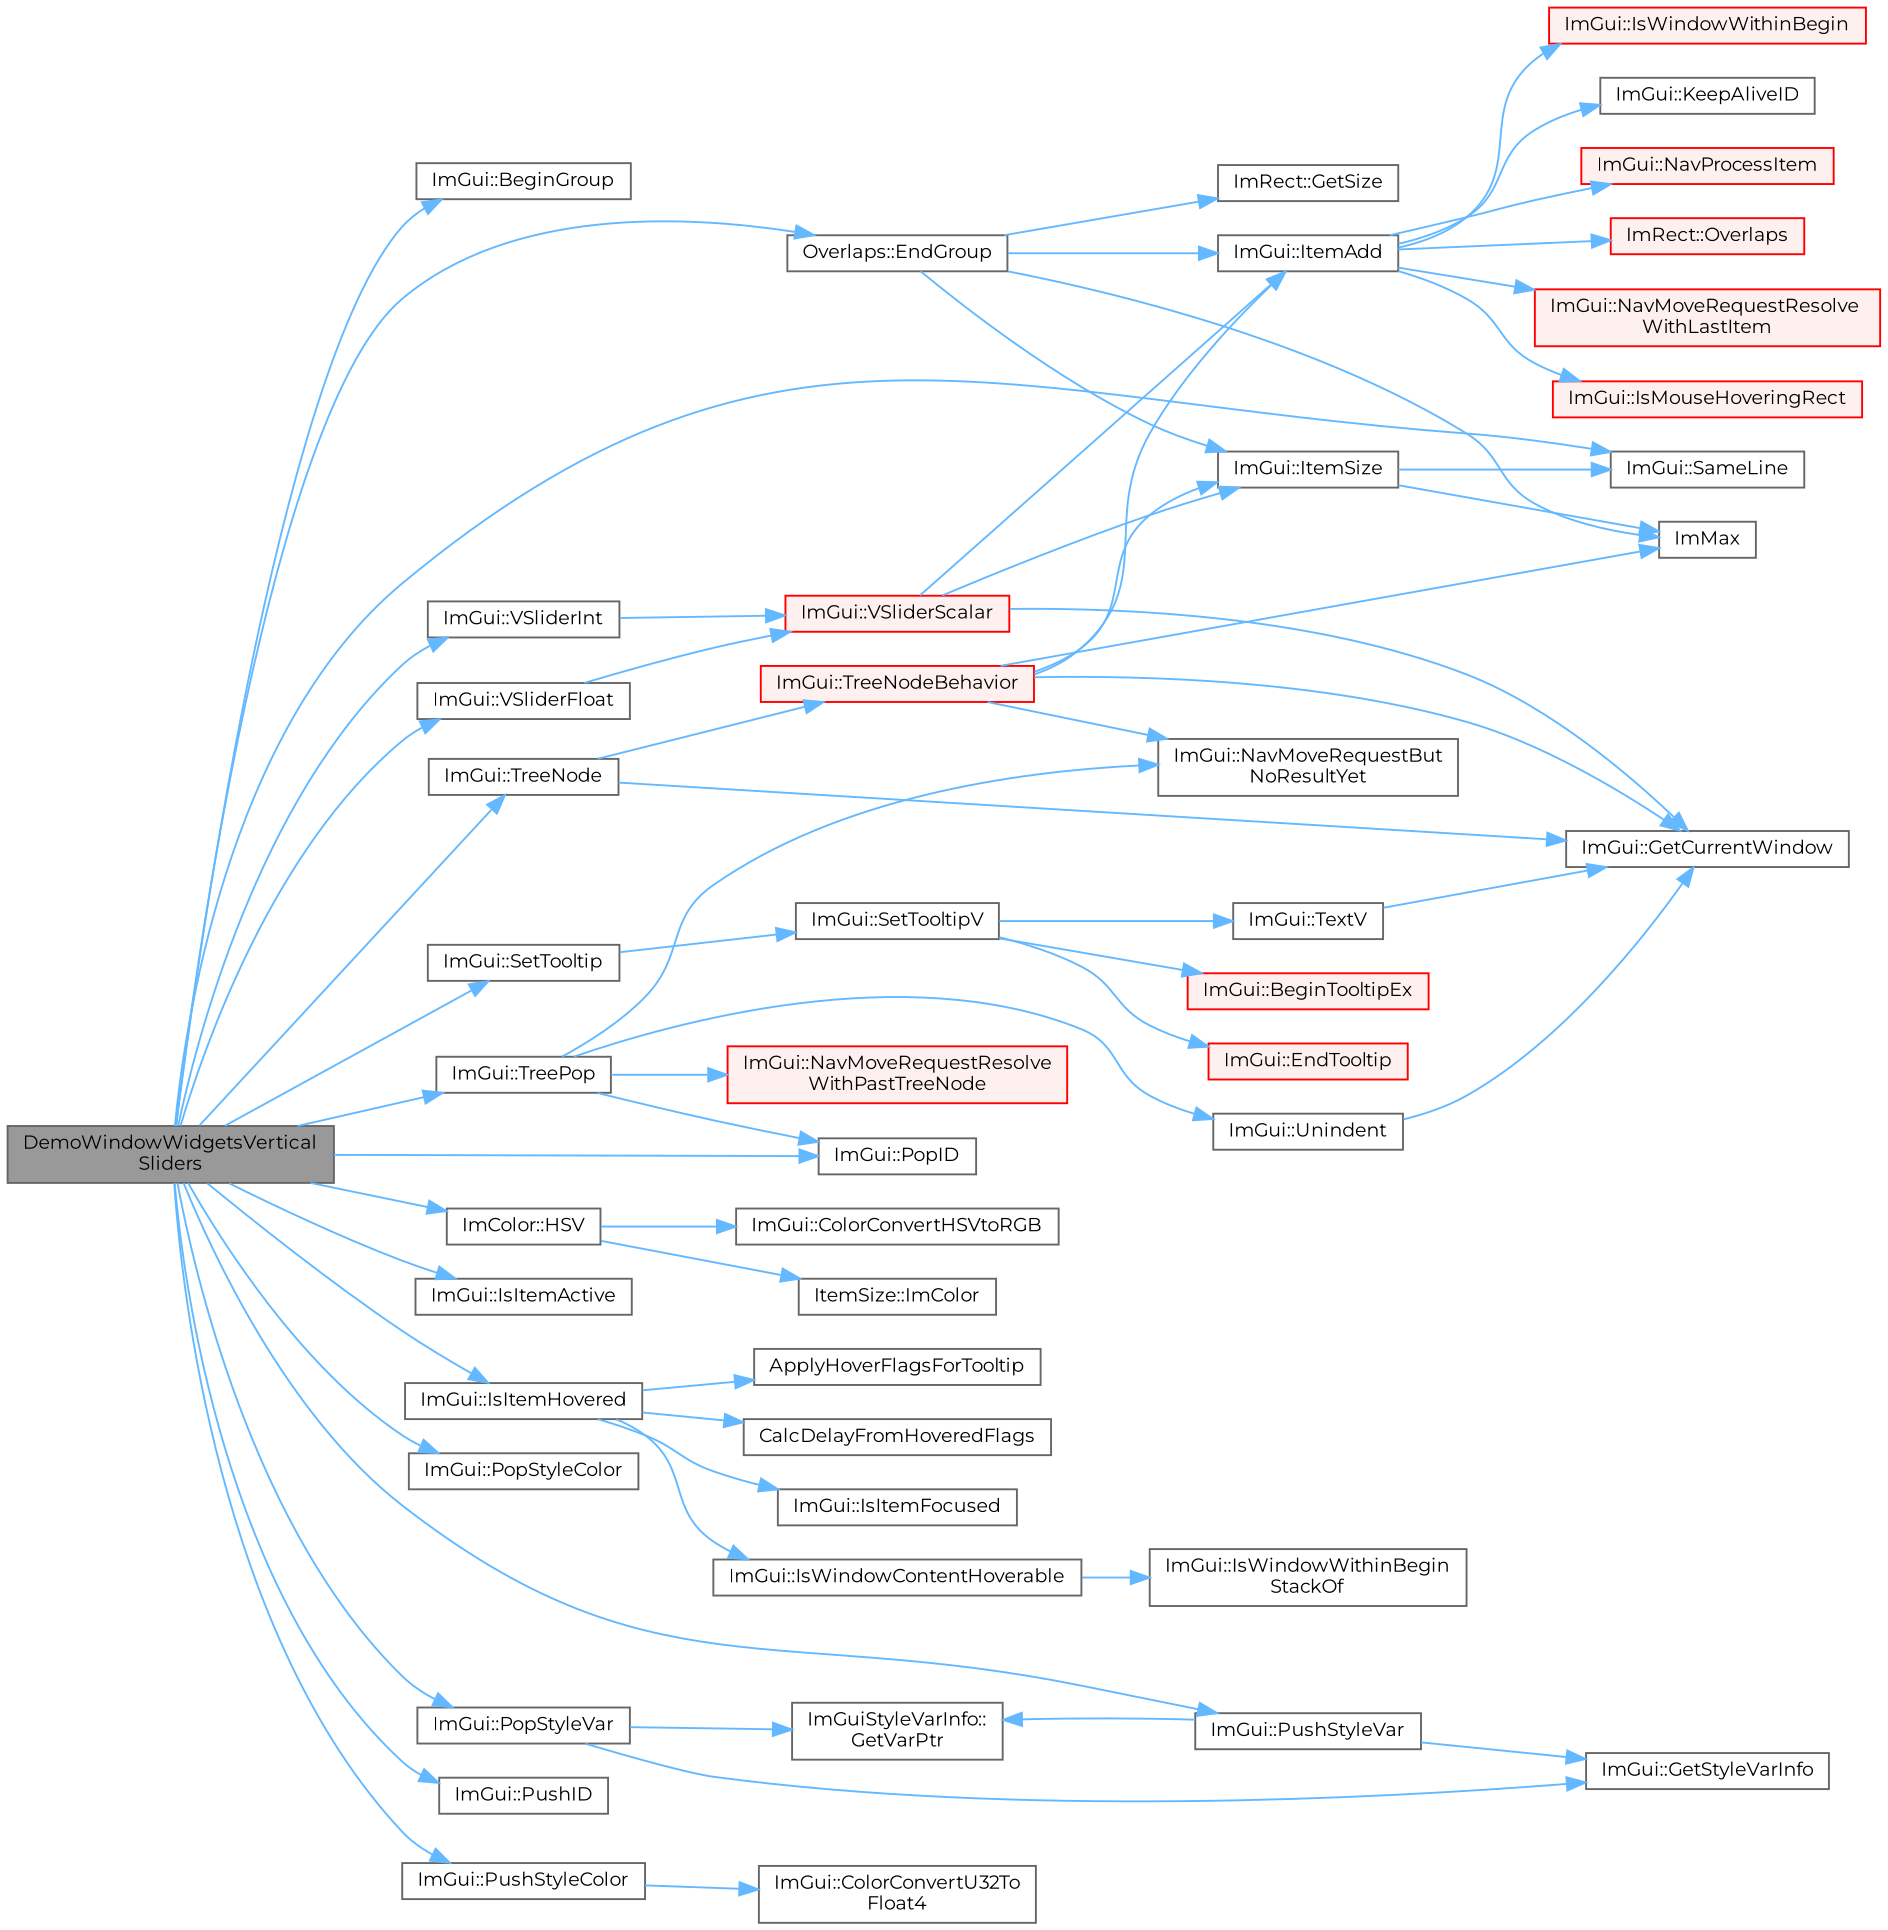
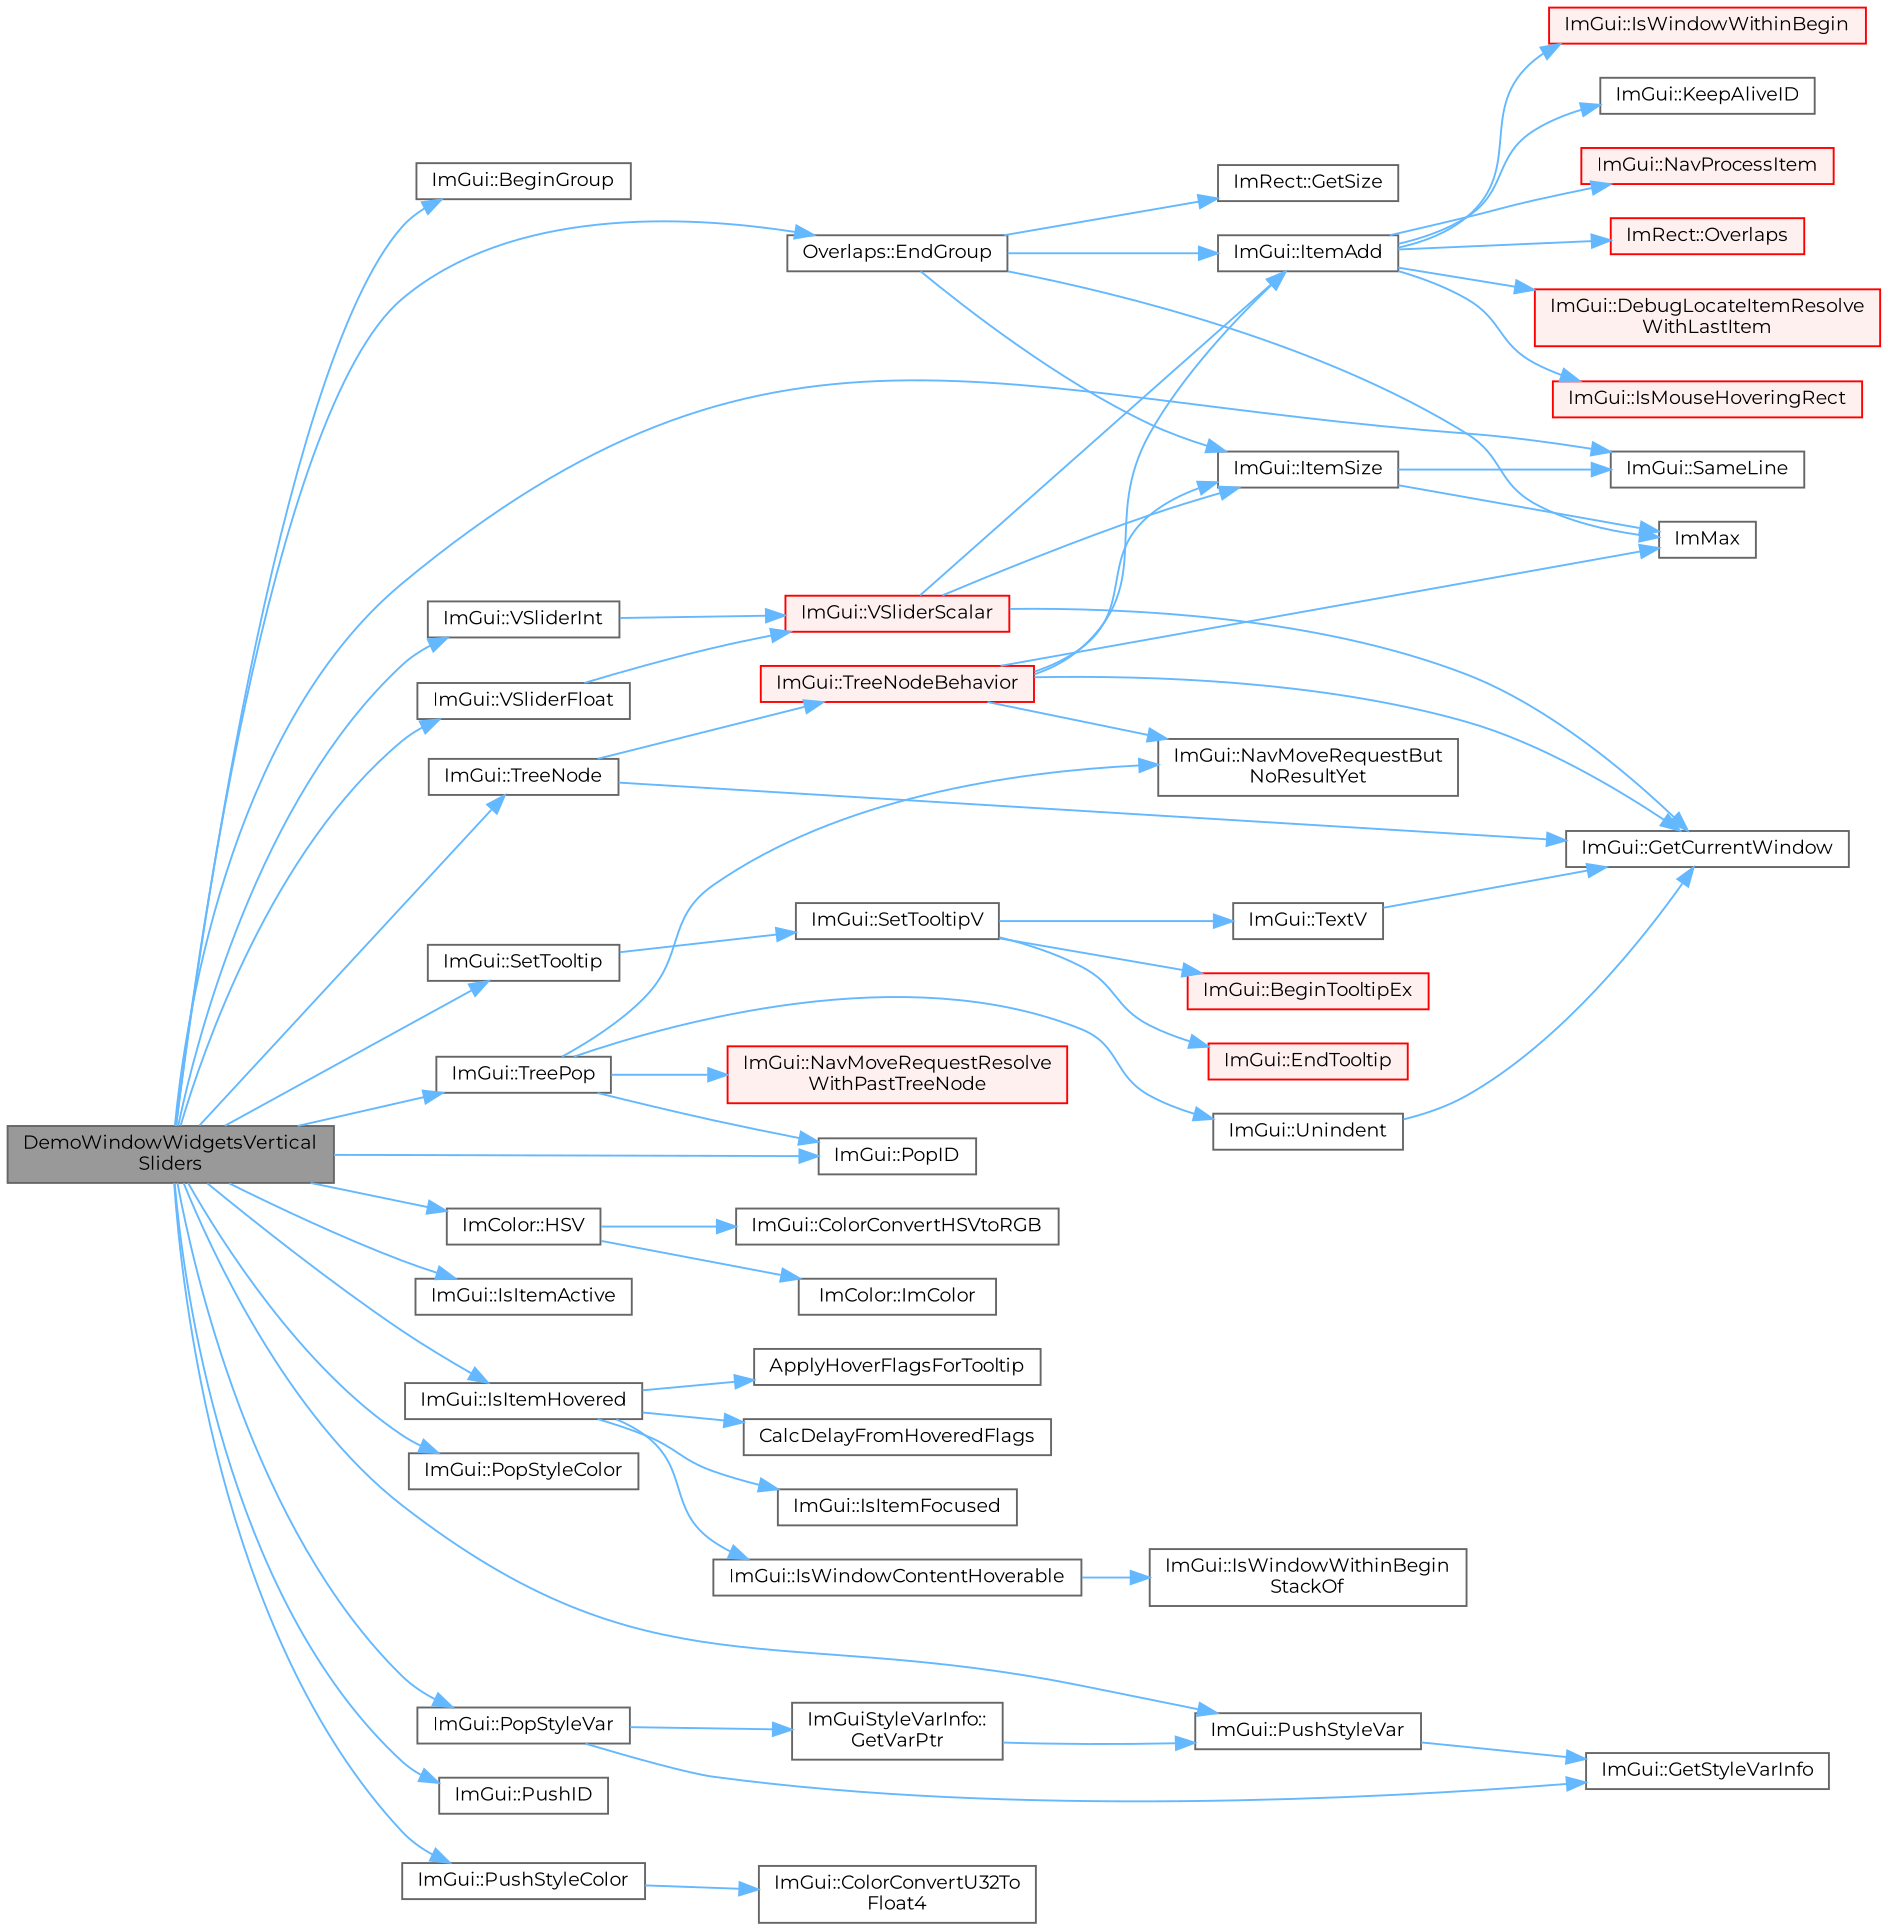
(1708, 318) -> (1708, 318)
(897, 1297) -> (897, 1297)
(1108, 1718) -> (1089, 1744)
